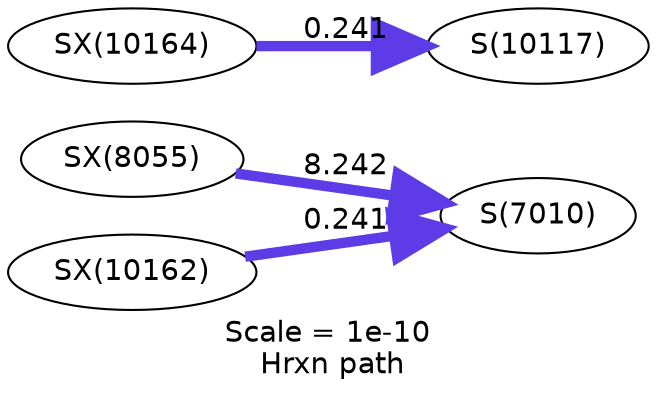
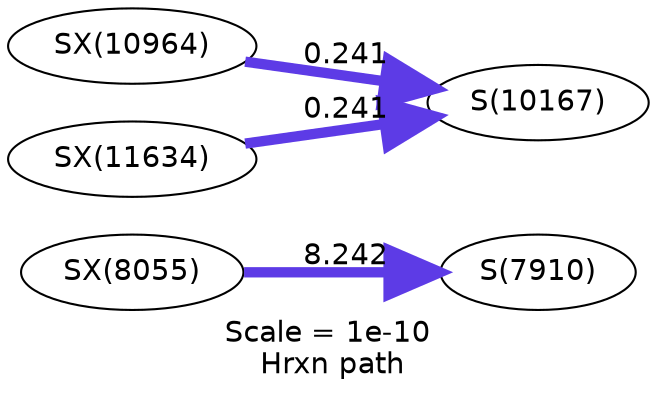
(132, 46) -> (132, 46)
(538, 46) -> (538, 103)
none -> (132, 159)
(538, 216) -> (538, 272)
(132, 272) -> none
